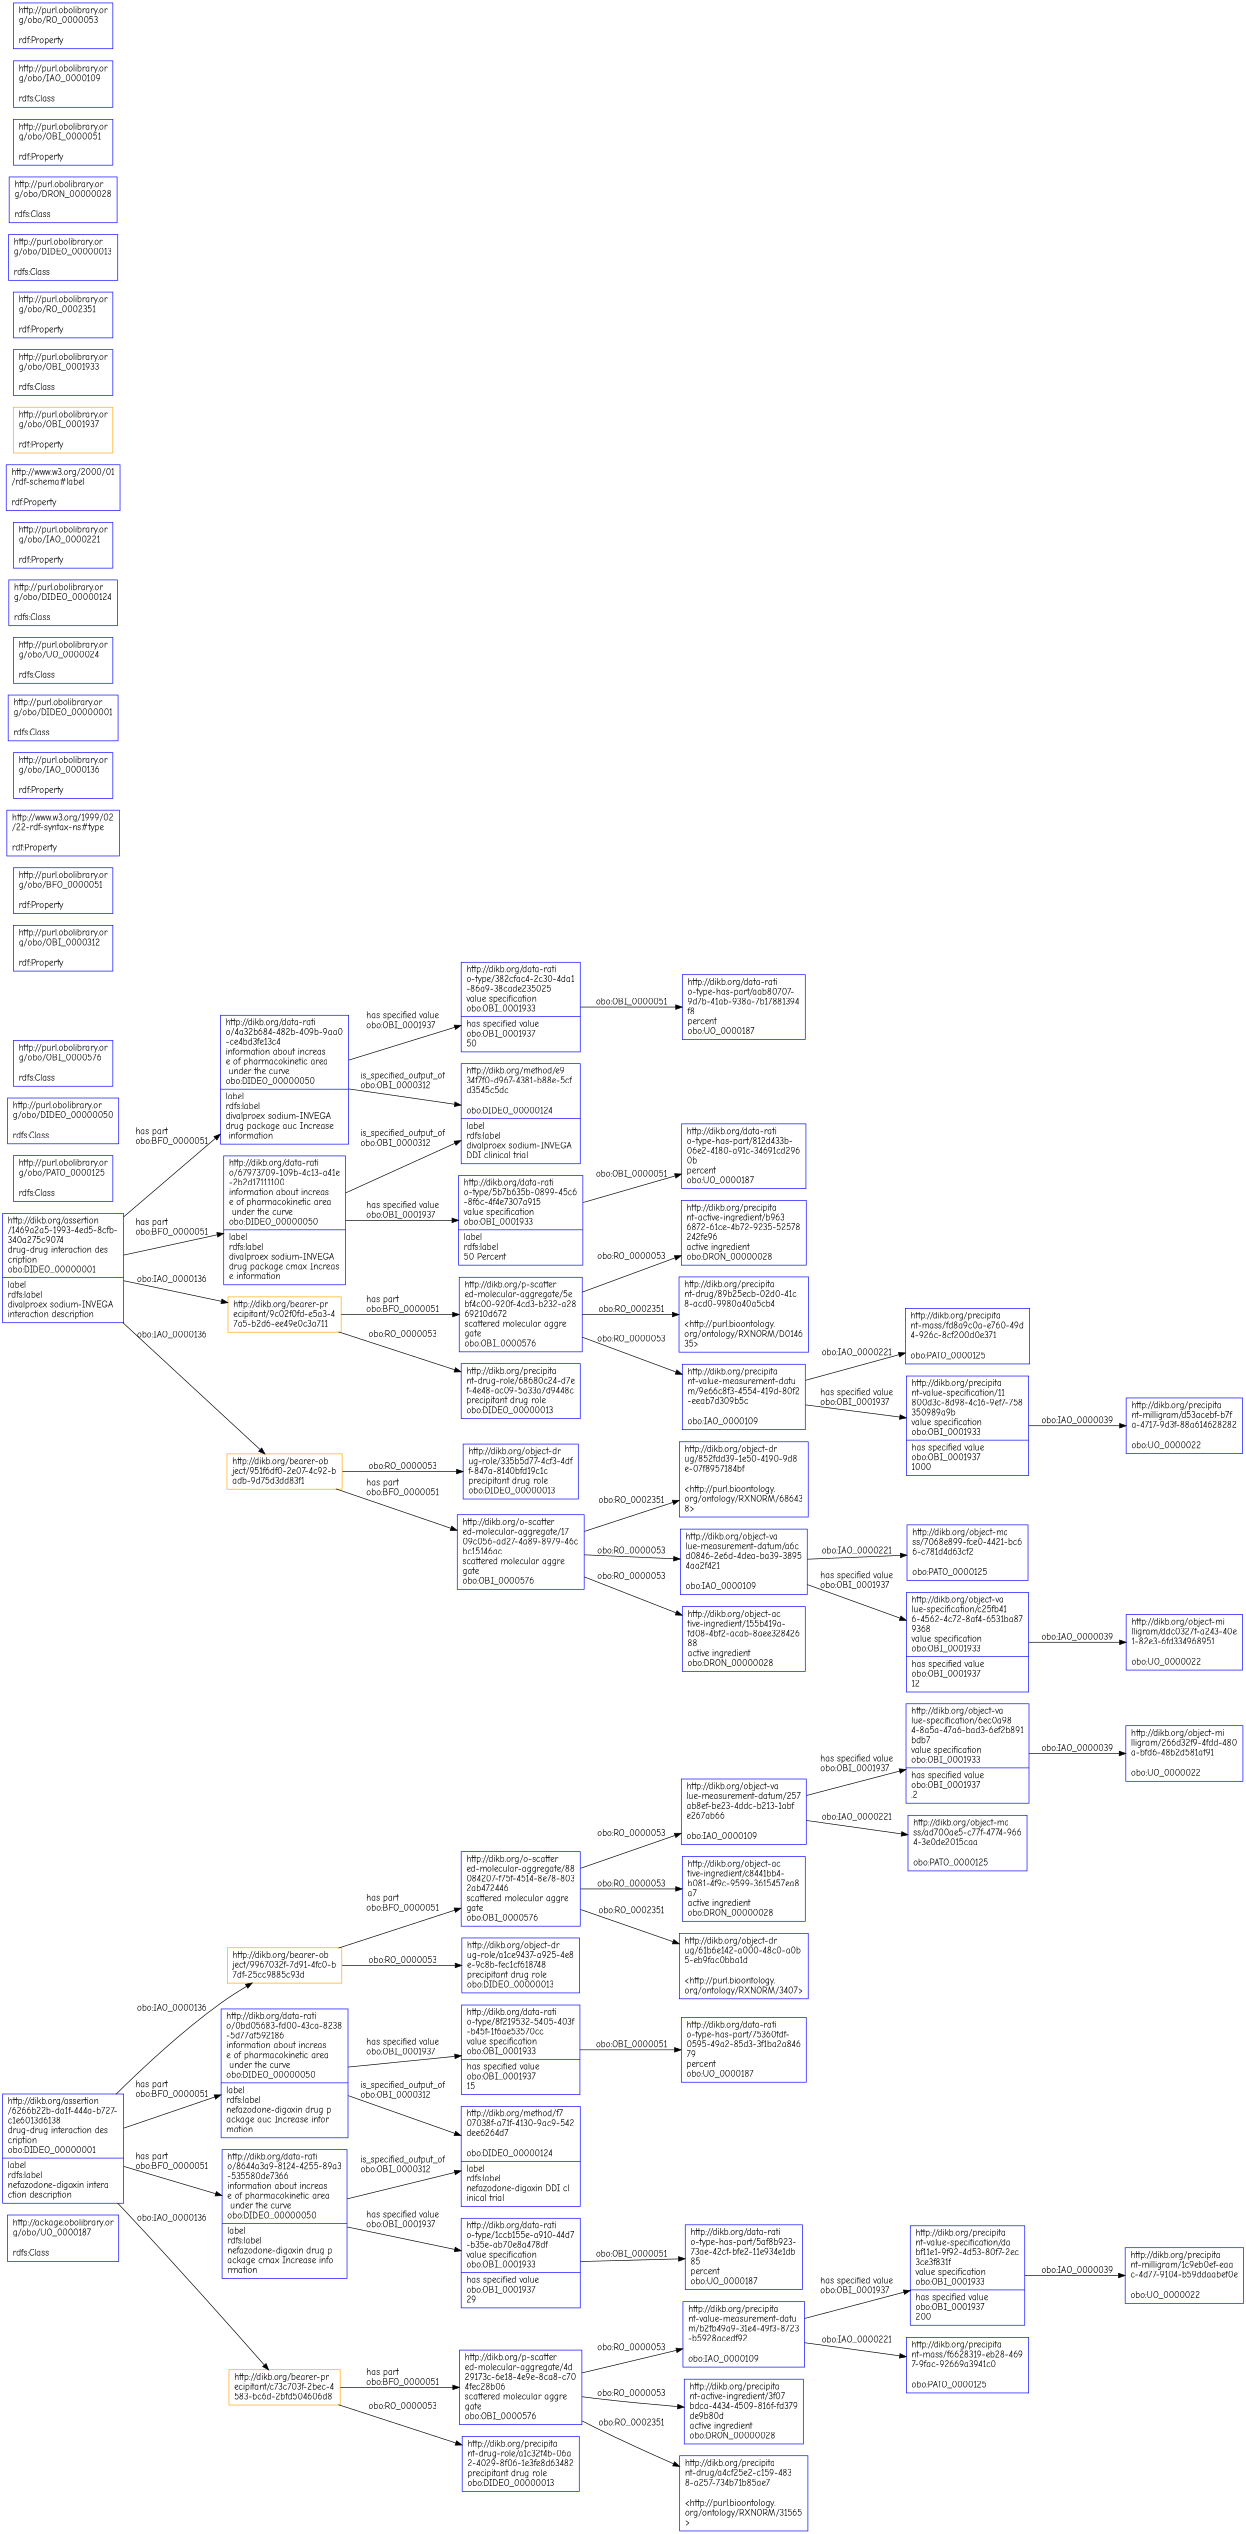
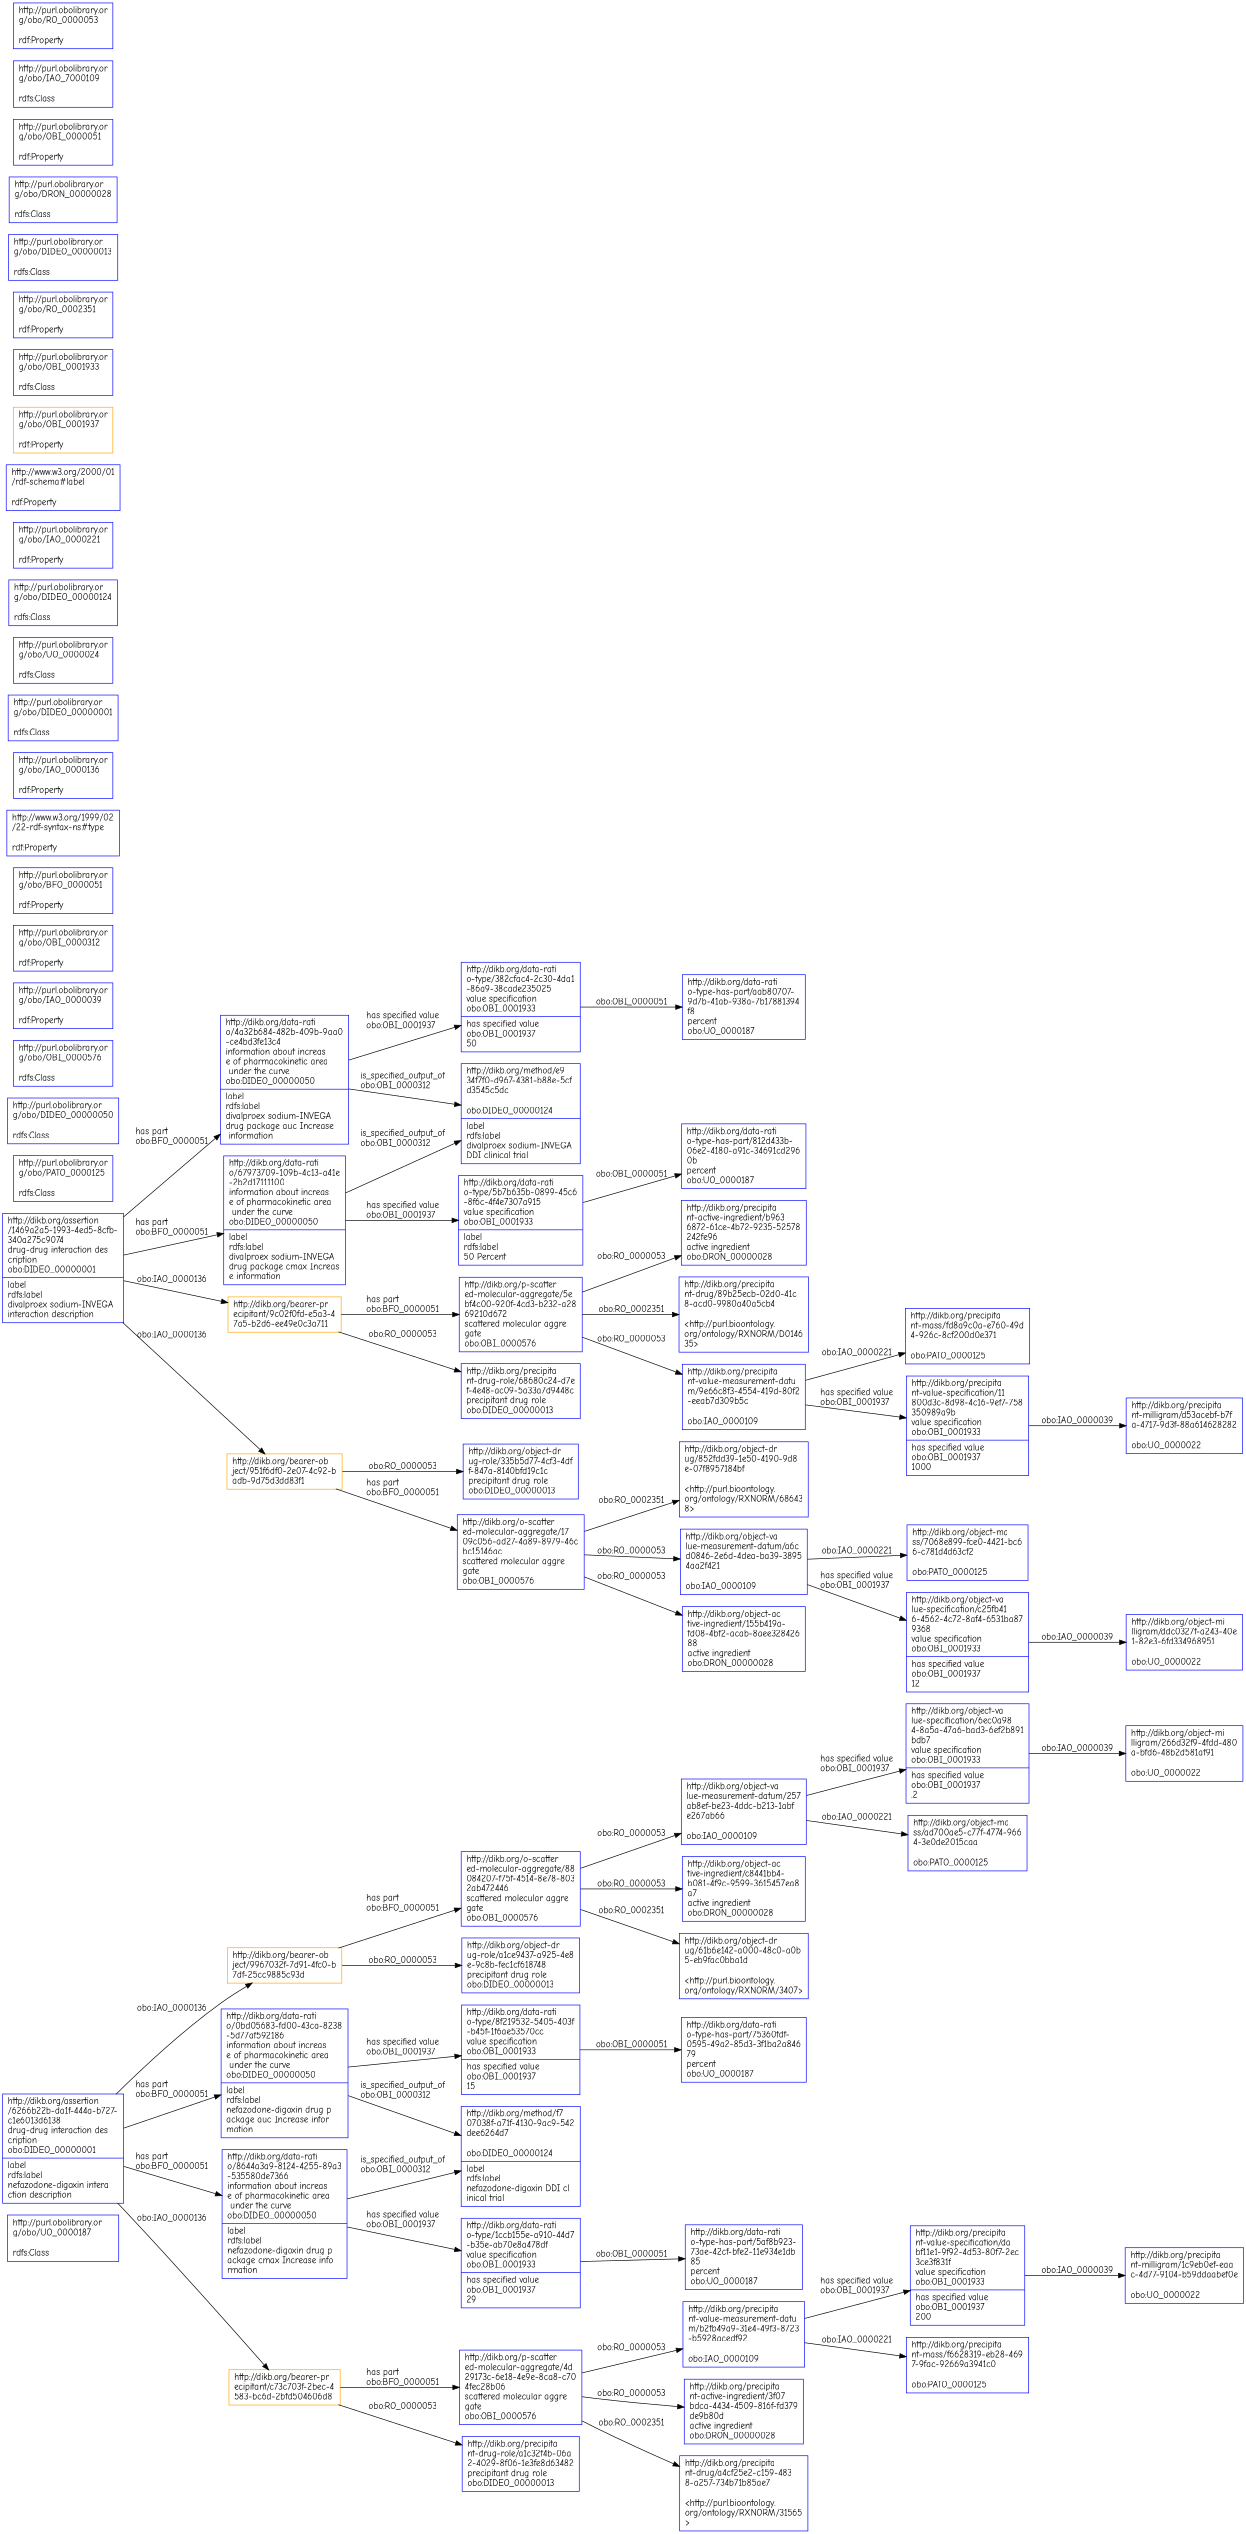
(63, 84) -> (63, 84)
none -> (63, 1006)
(63, 2238) -> (63, 2238)
